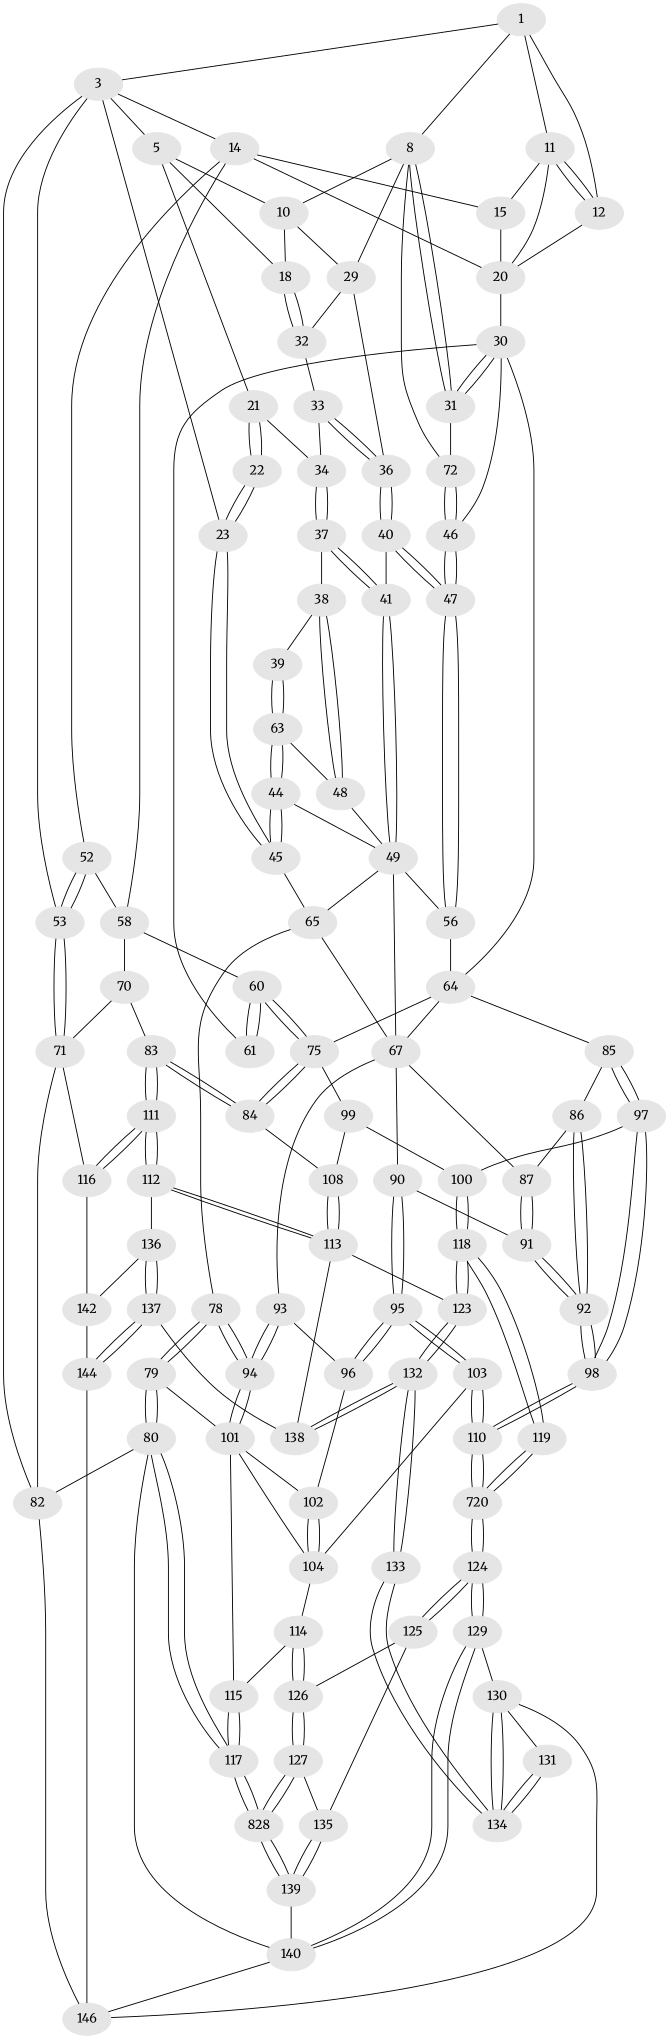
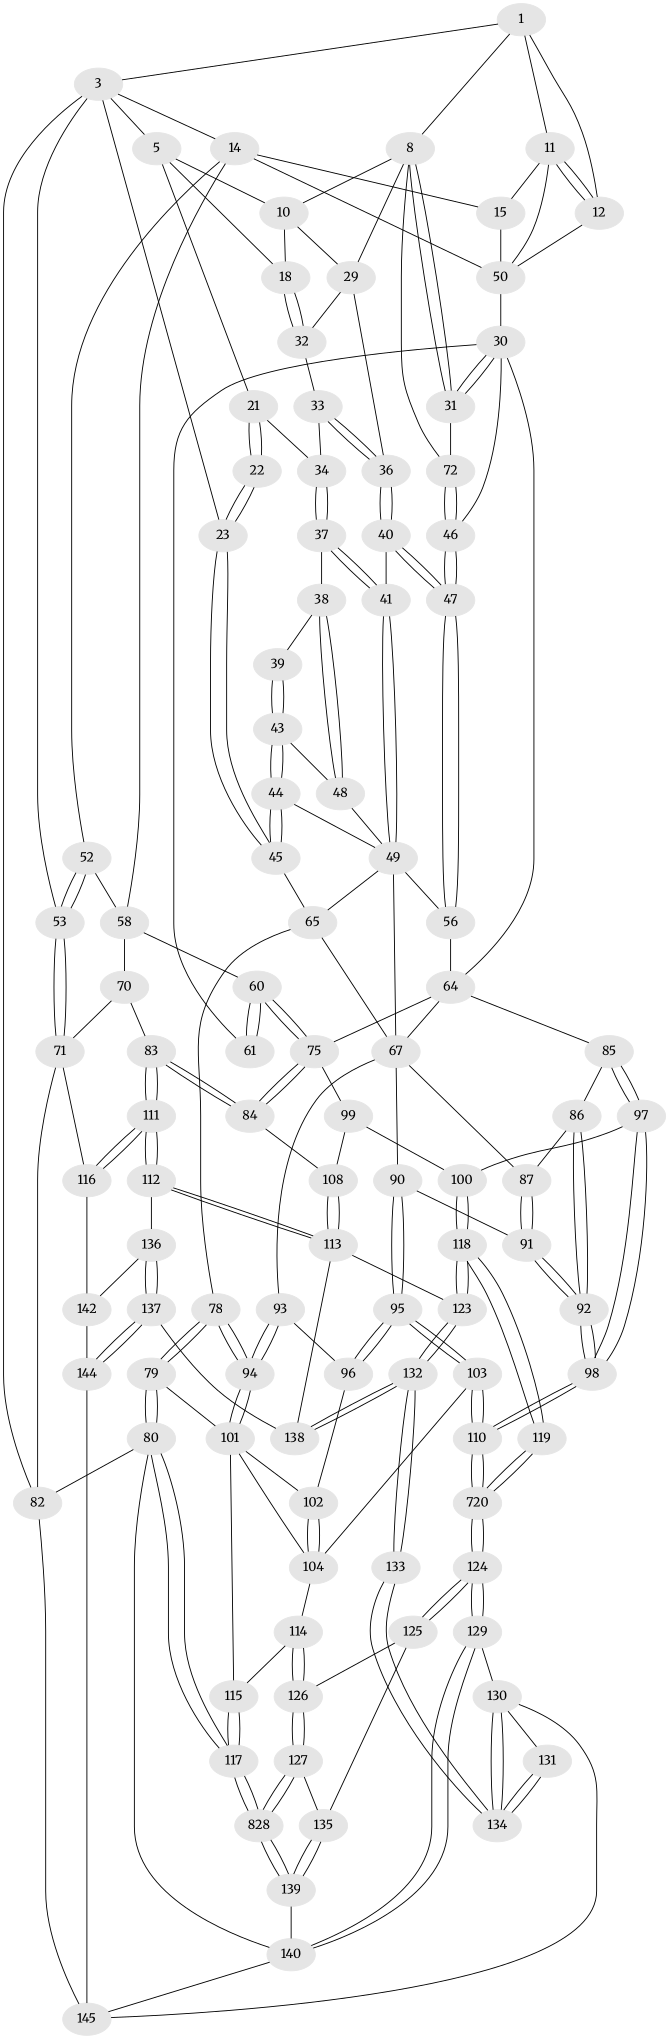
(501, 278) -> (501, 278)
(278, 729) -> (278, 729)
(87, 2019) -> (87, 2019)
